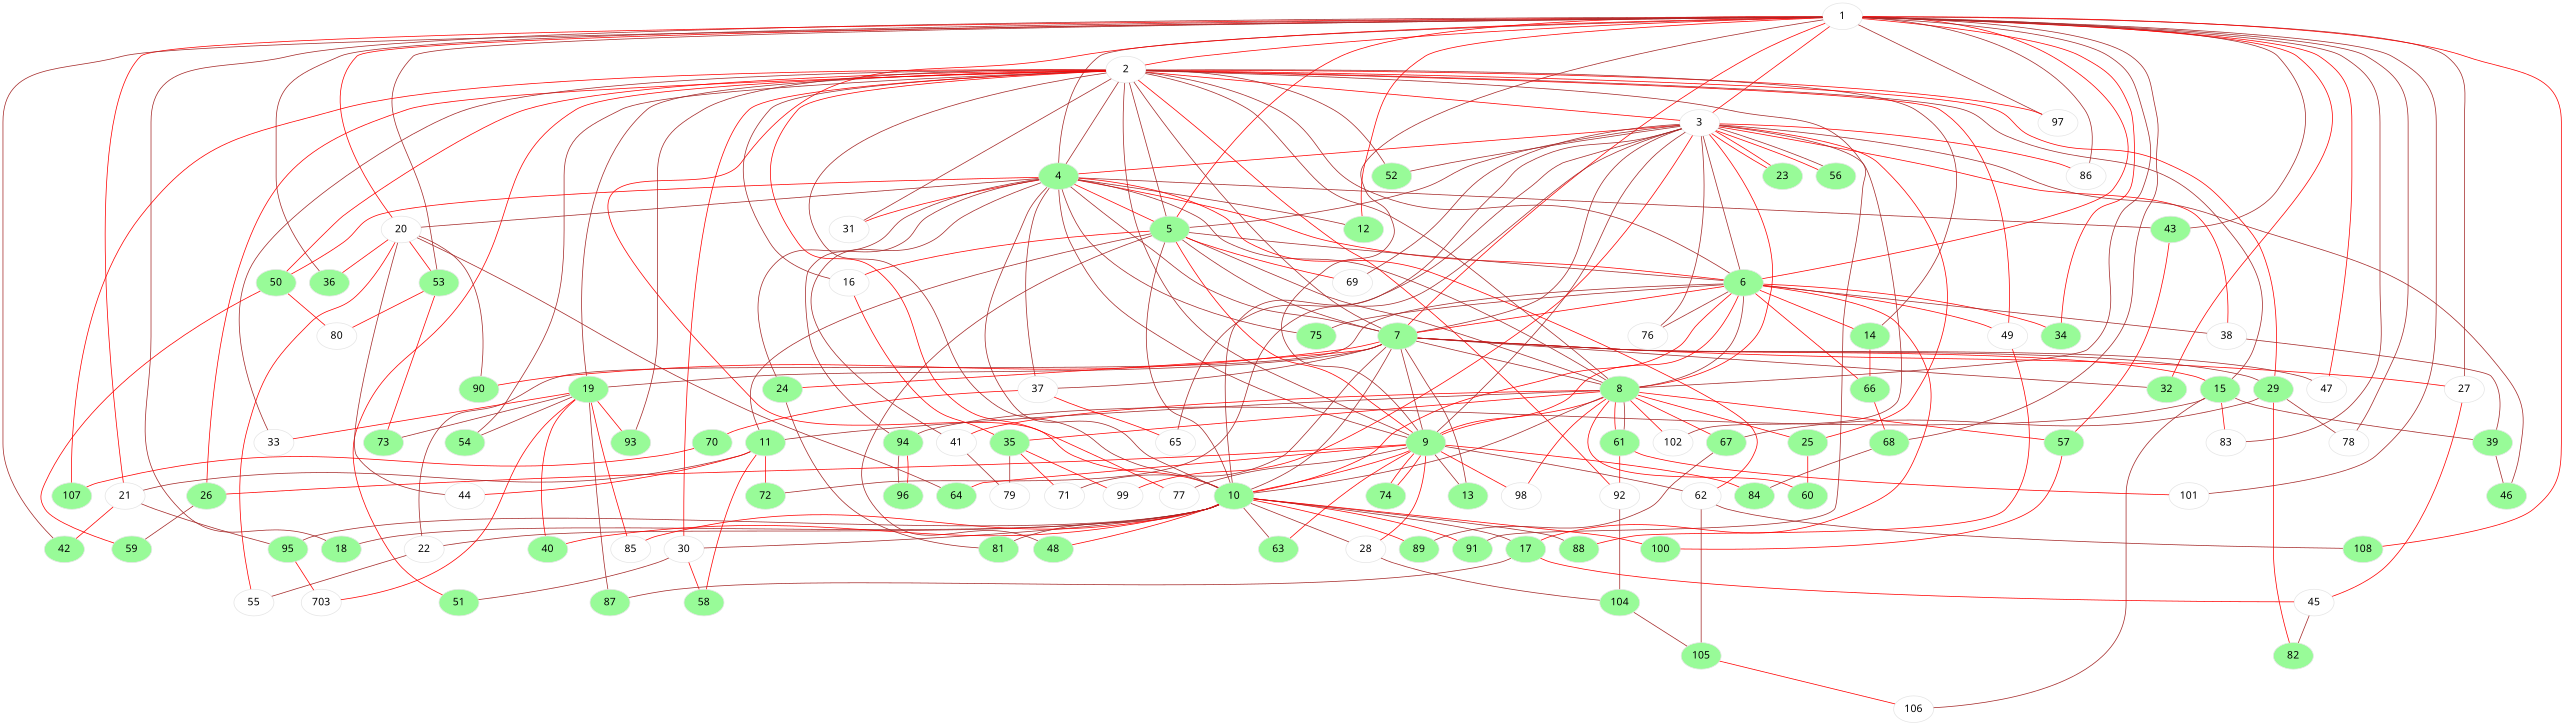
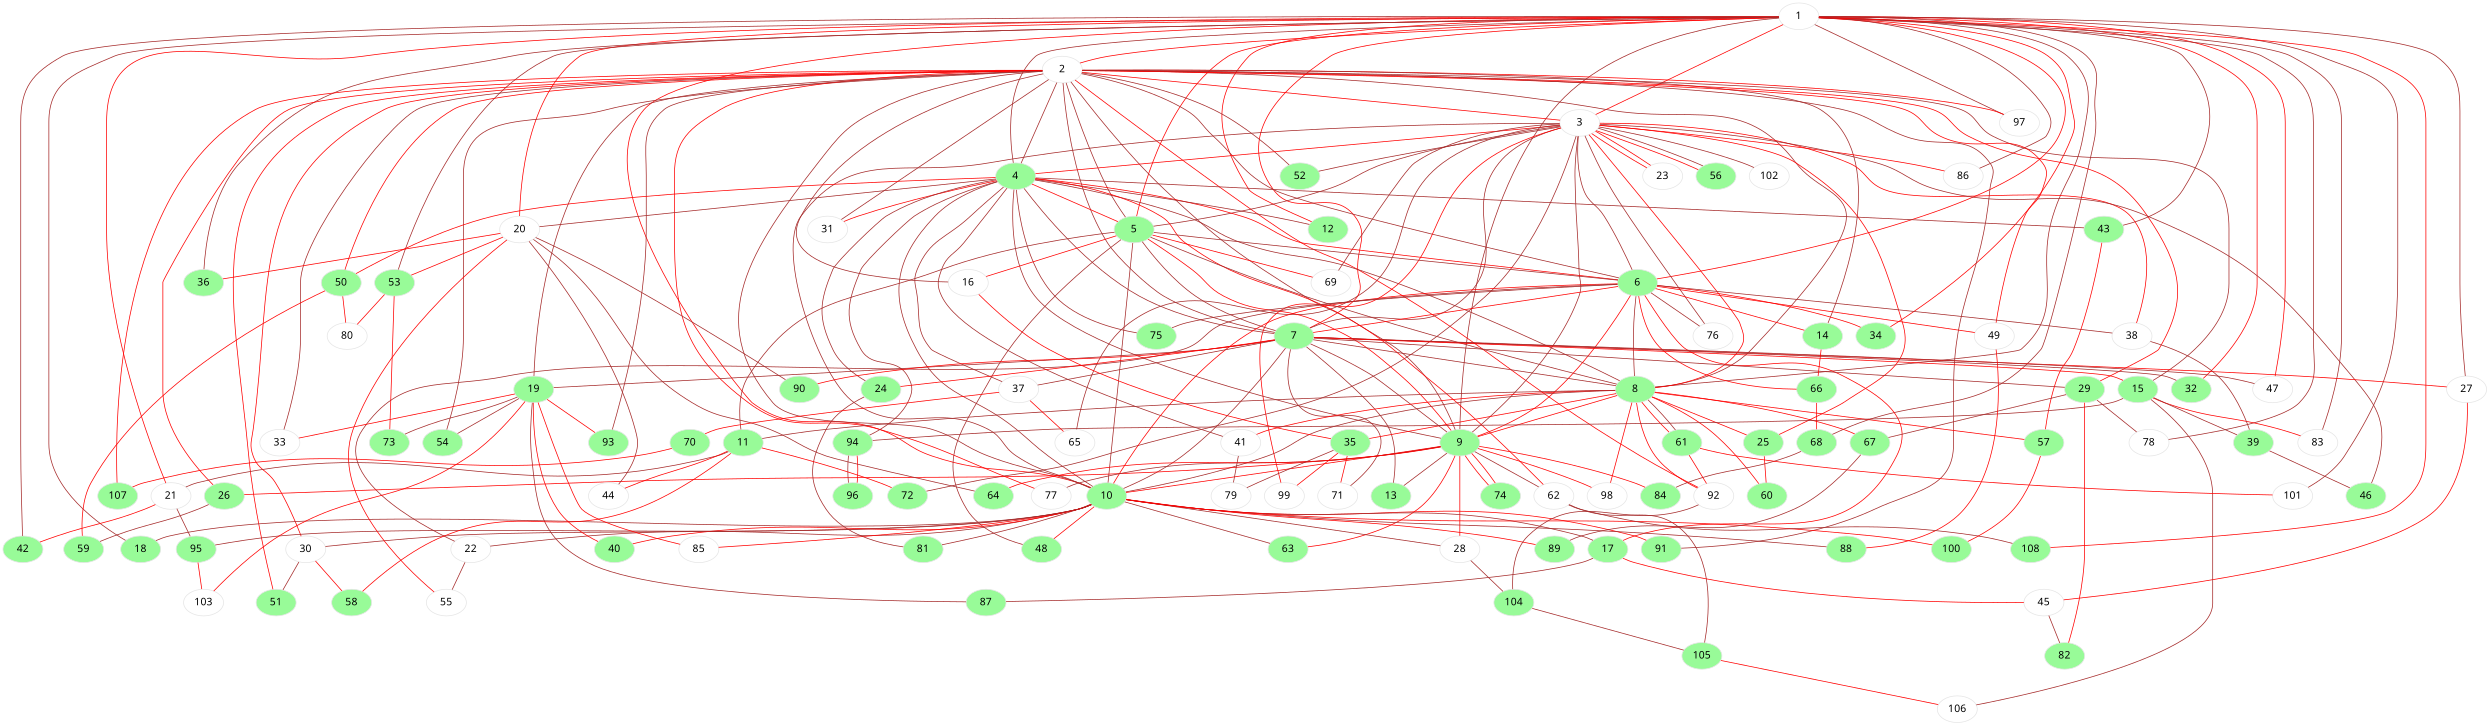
(1783, 176) -> (1663, 176)
(1645, 414) -> (1654, 455)
(321, 603) -> (204, 603)
